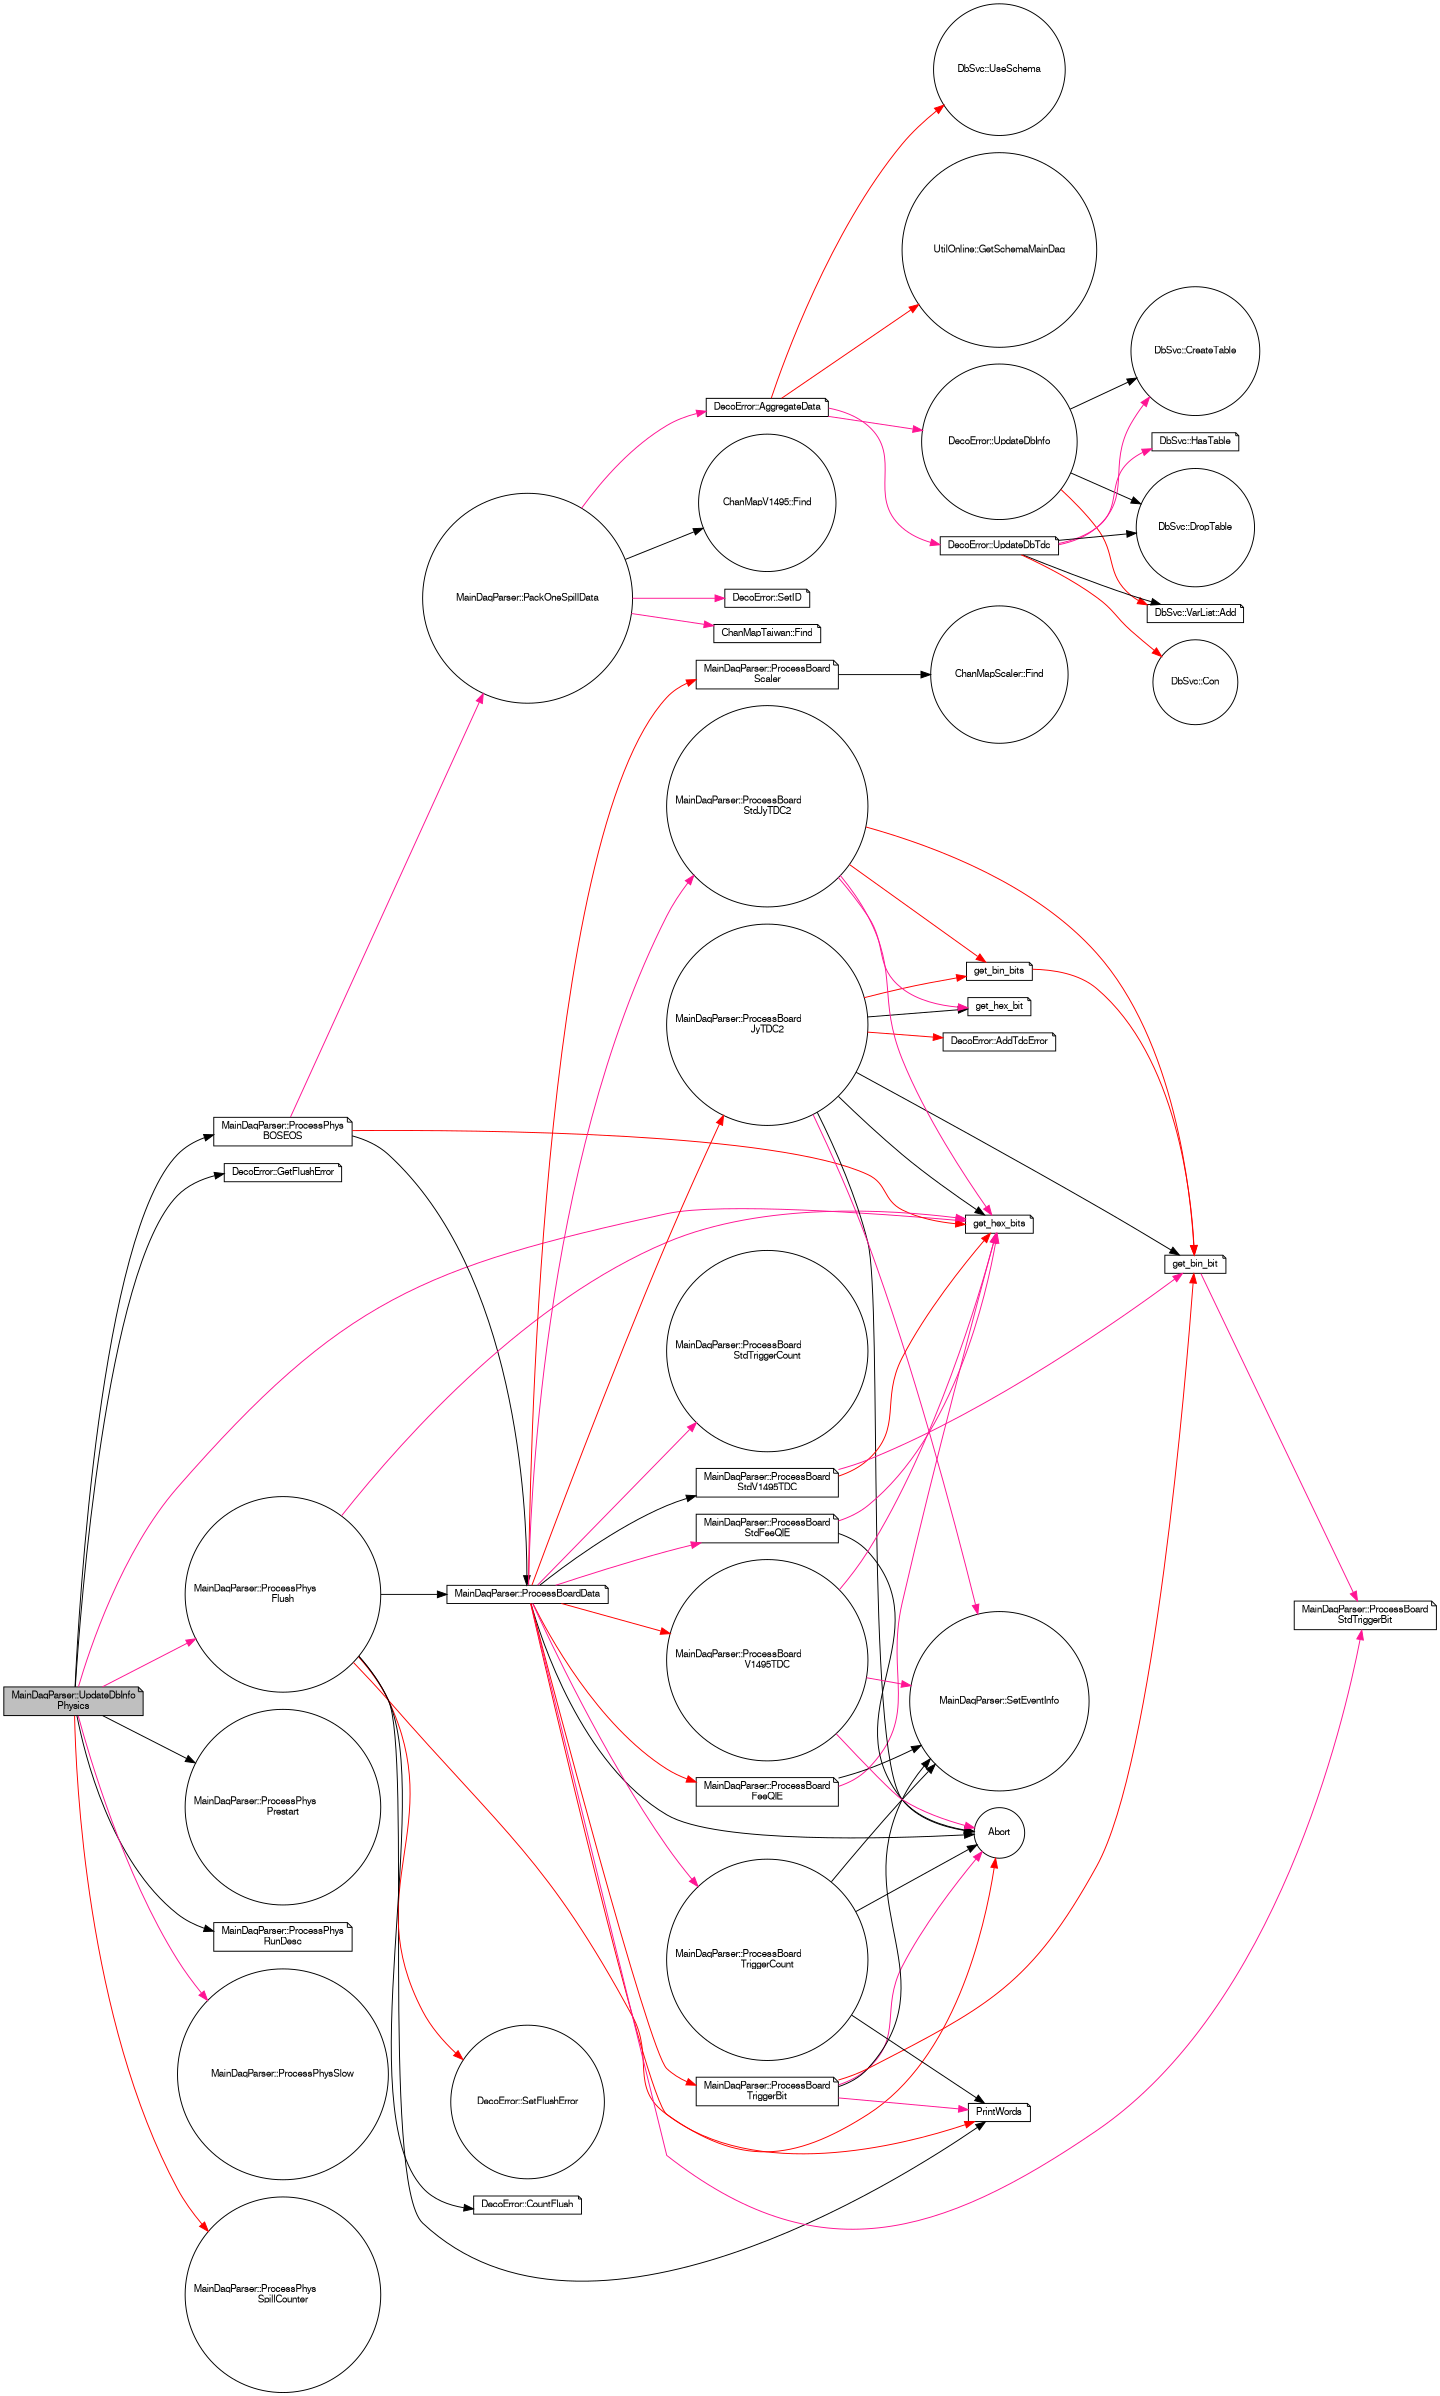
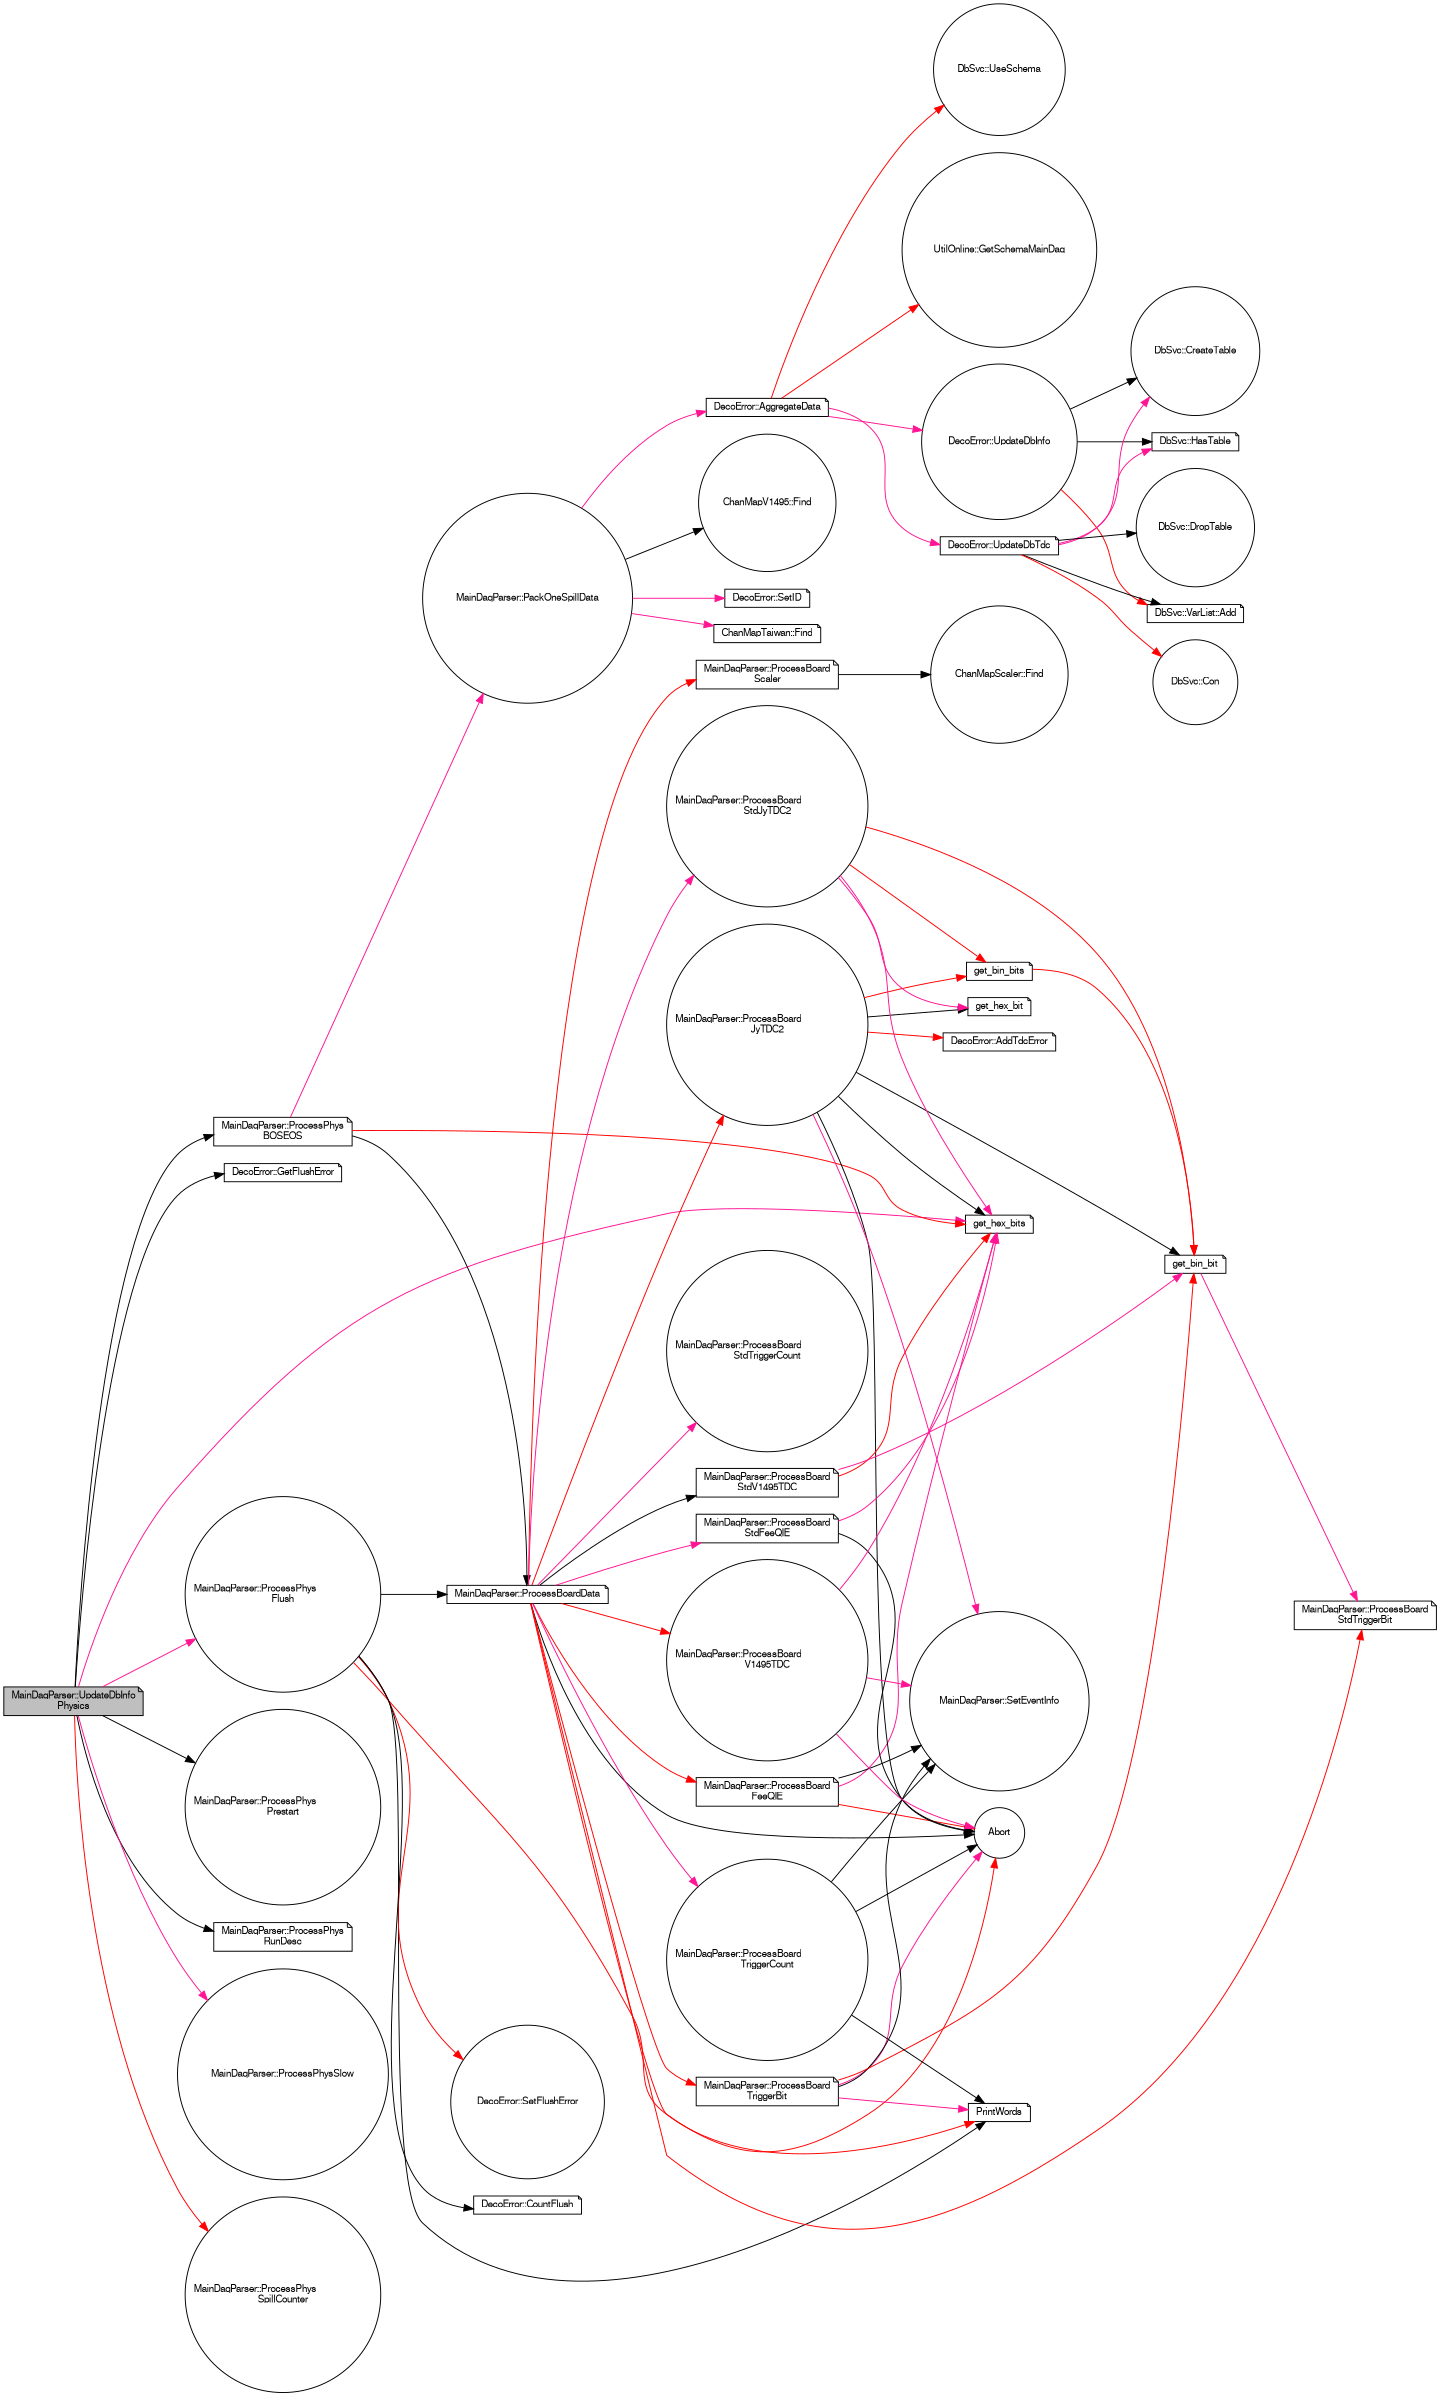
(1101, 486) -> (1110, 442)
(606, 1273) -> none
none -> (905, 1816)
(885, 2227) -> (885, 2227)
